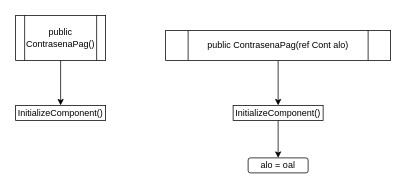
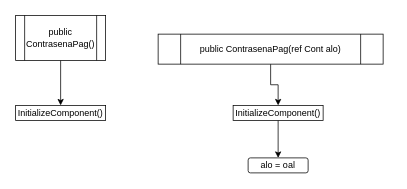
(278, 45) -> (270, 49)
